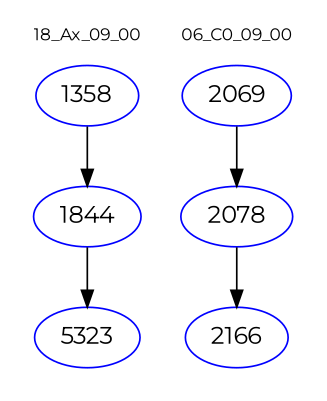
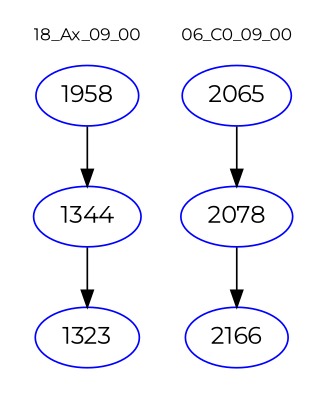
(87, 96) -> (87, 96)
(237, 96) -> (237, 96)
(87, 217) -> (87, 217)
(87, 338) -> (87, 338)
